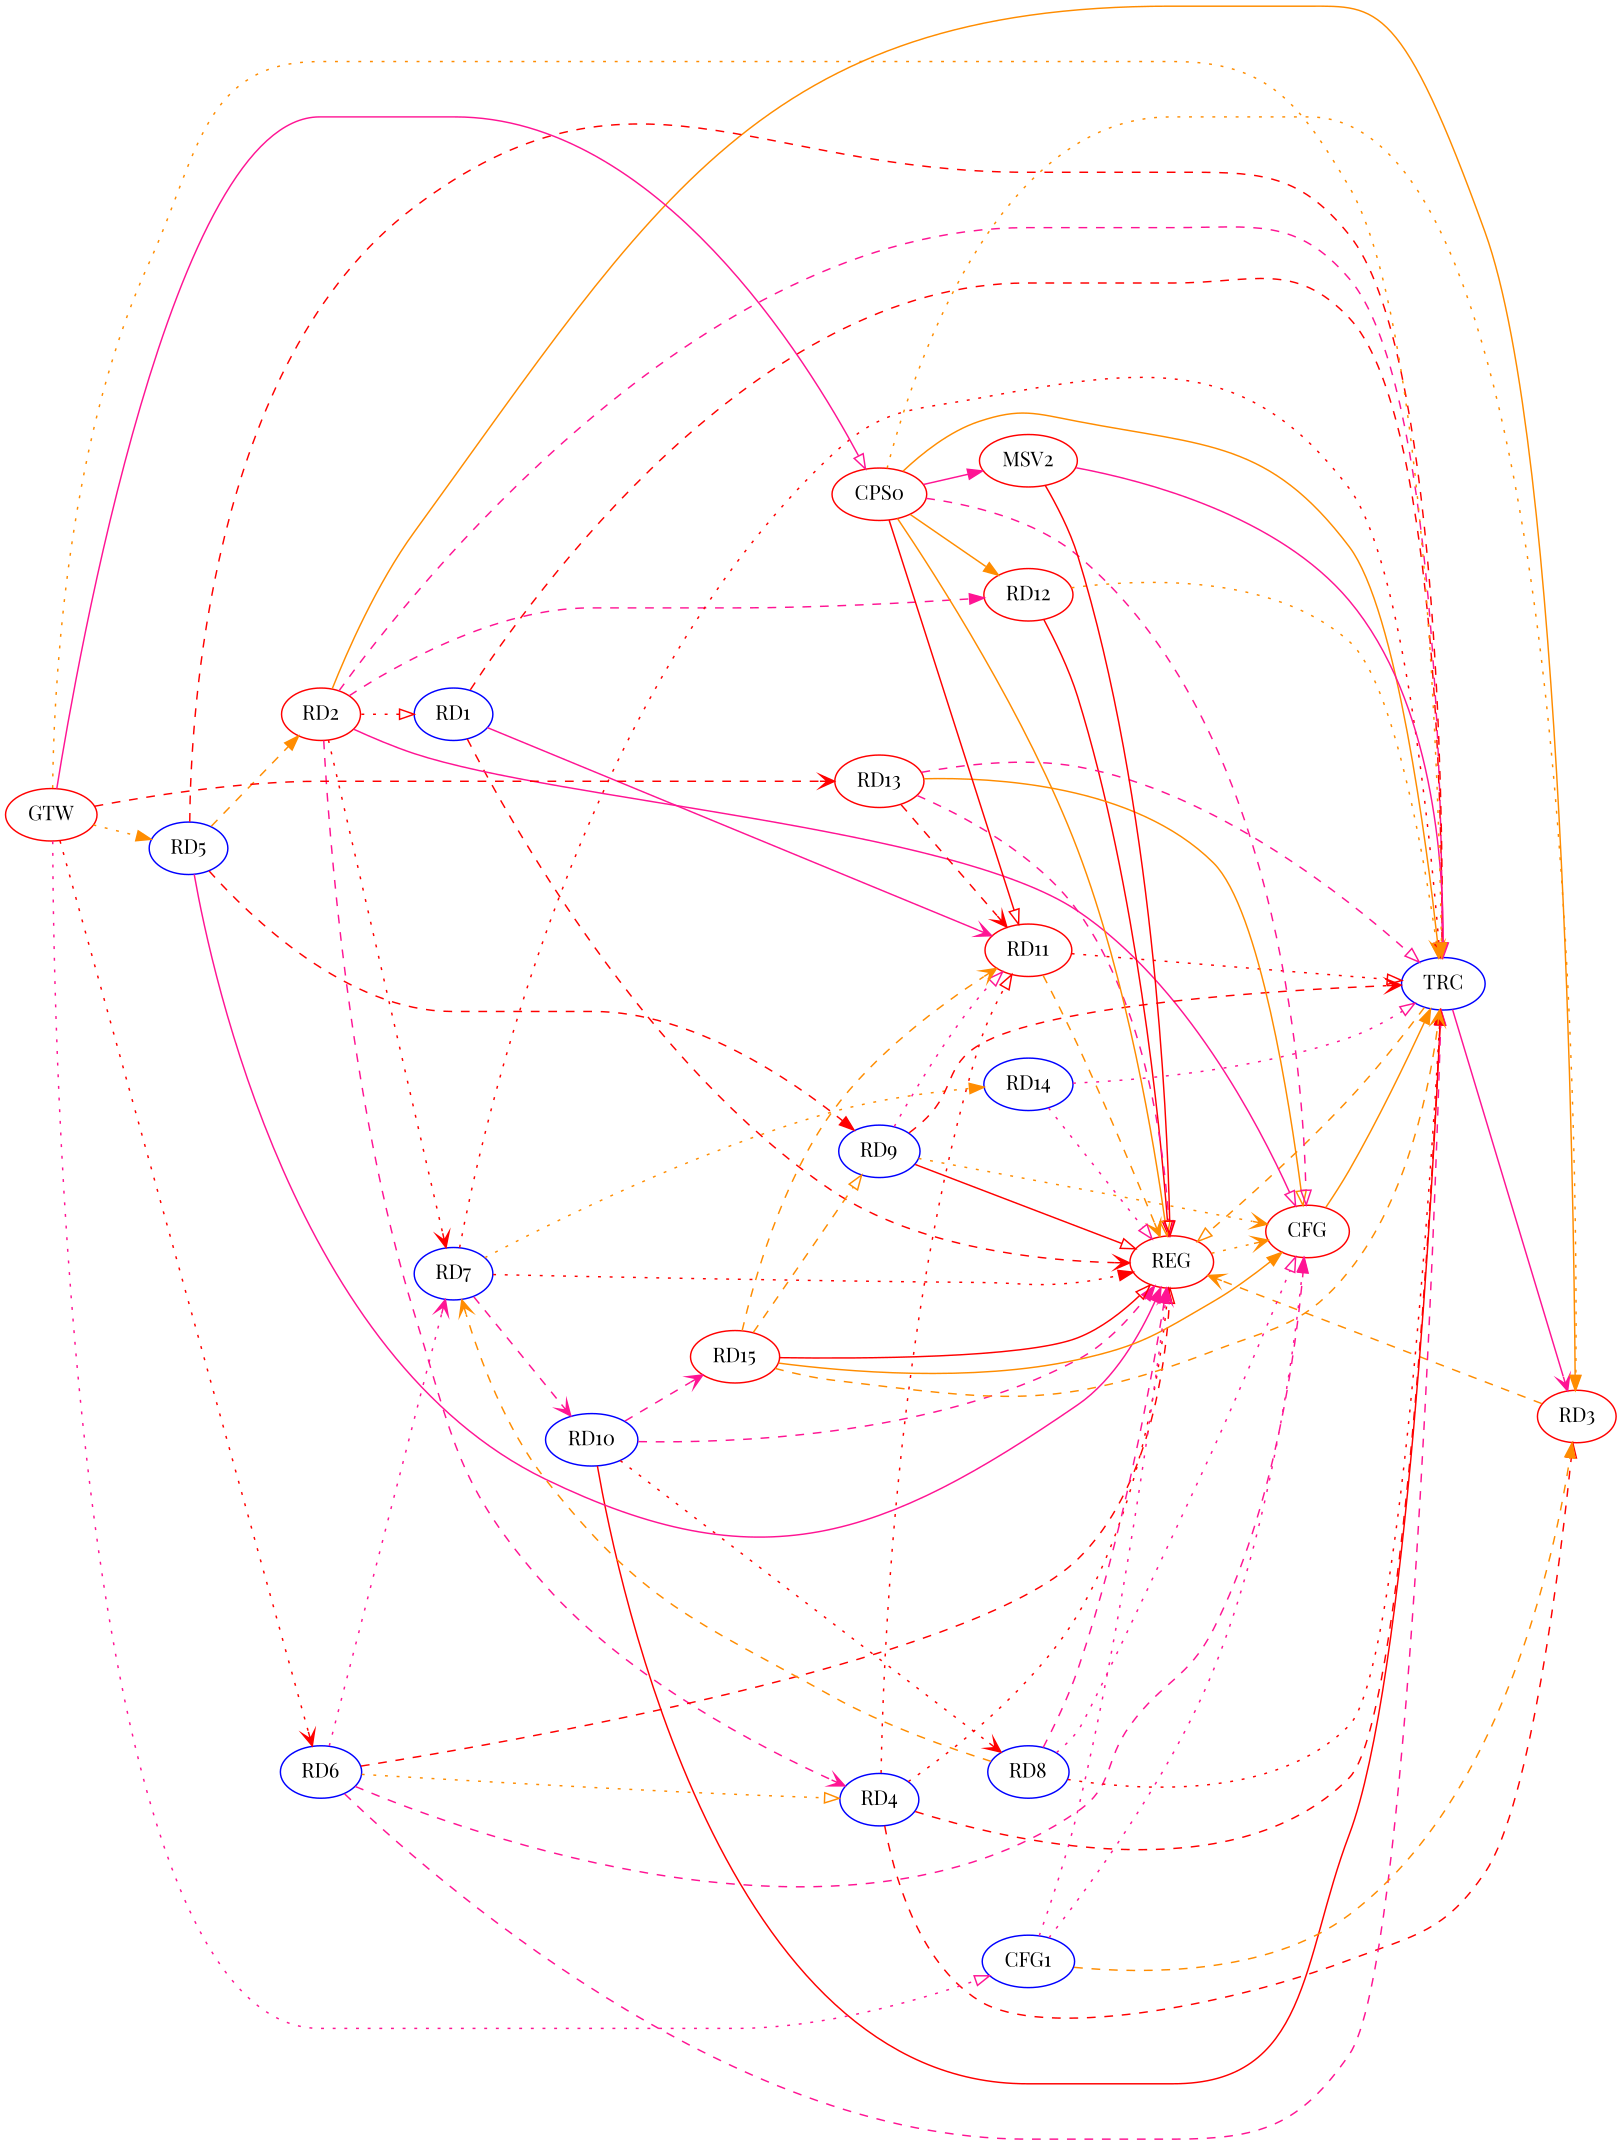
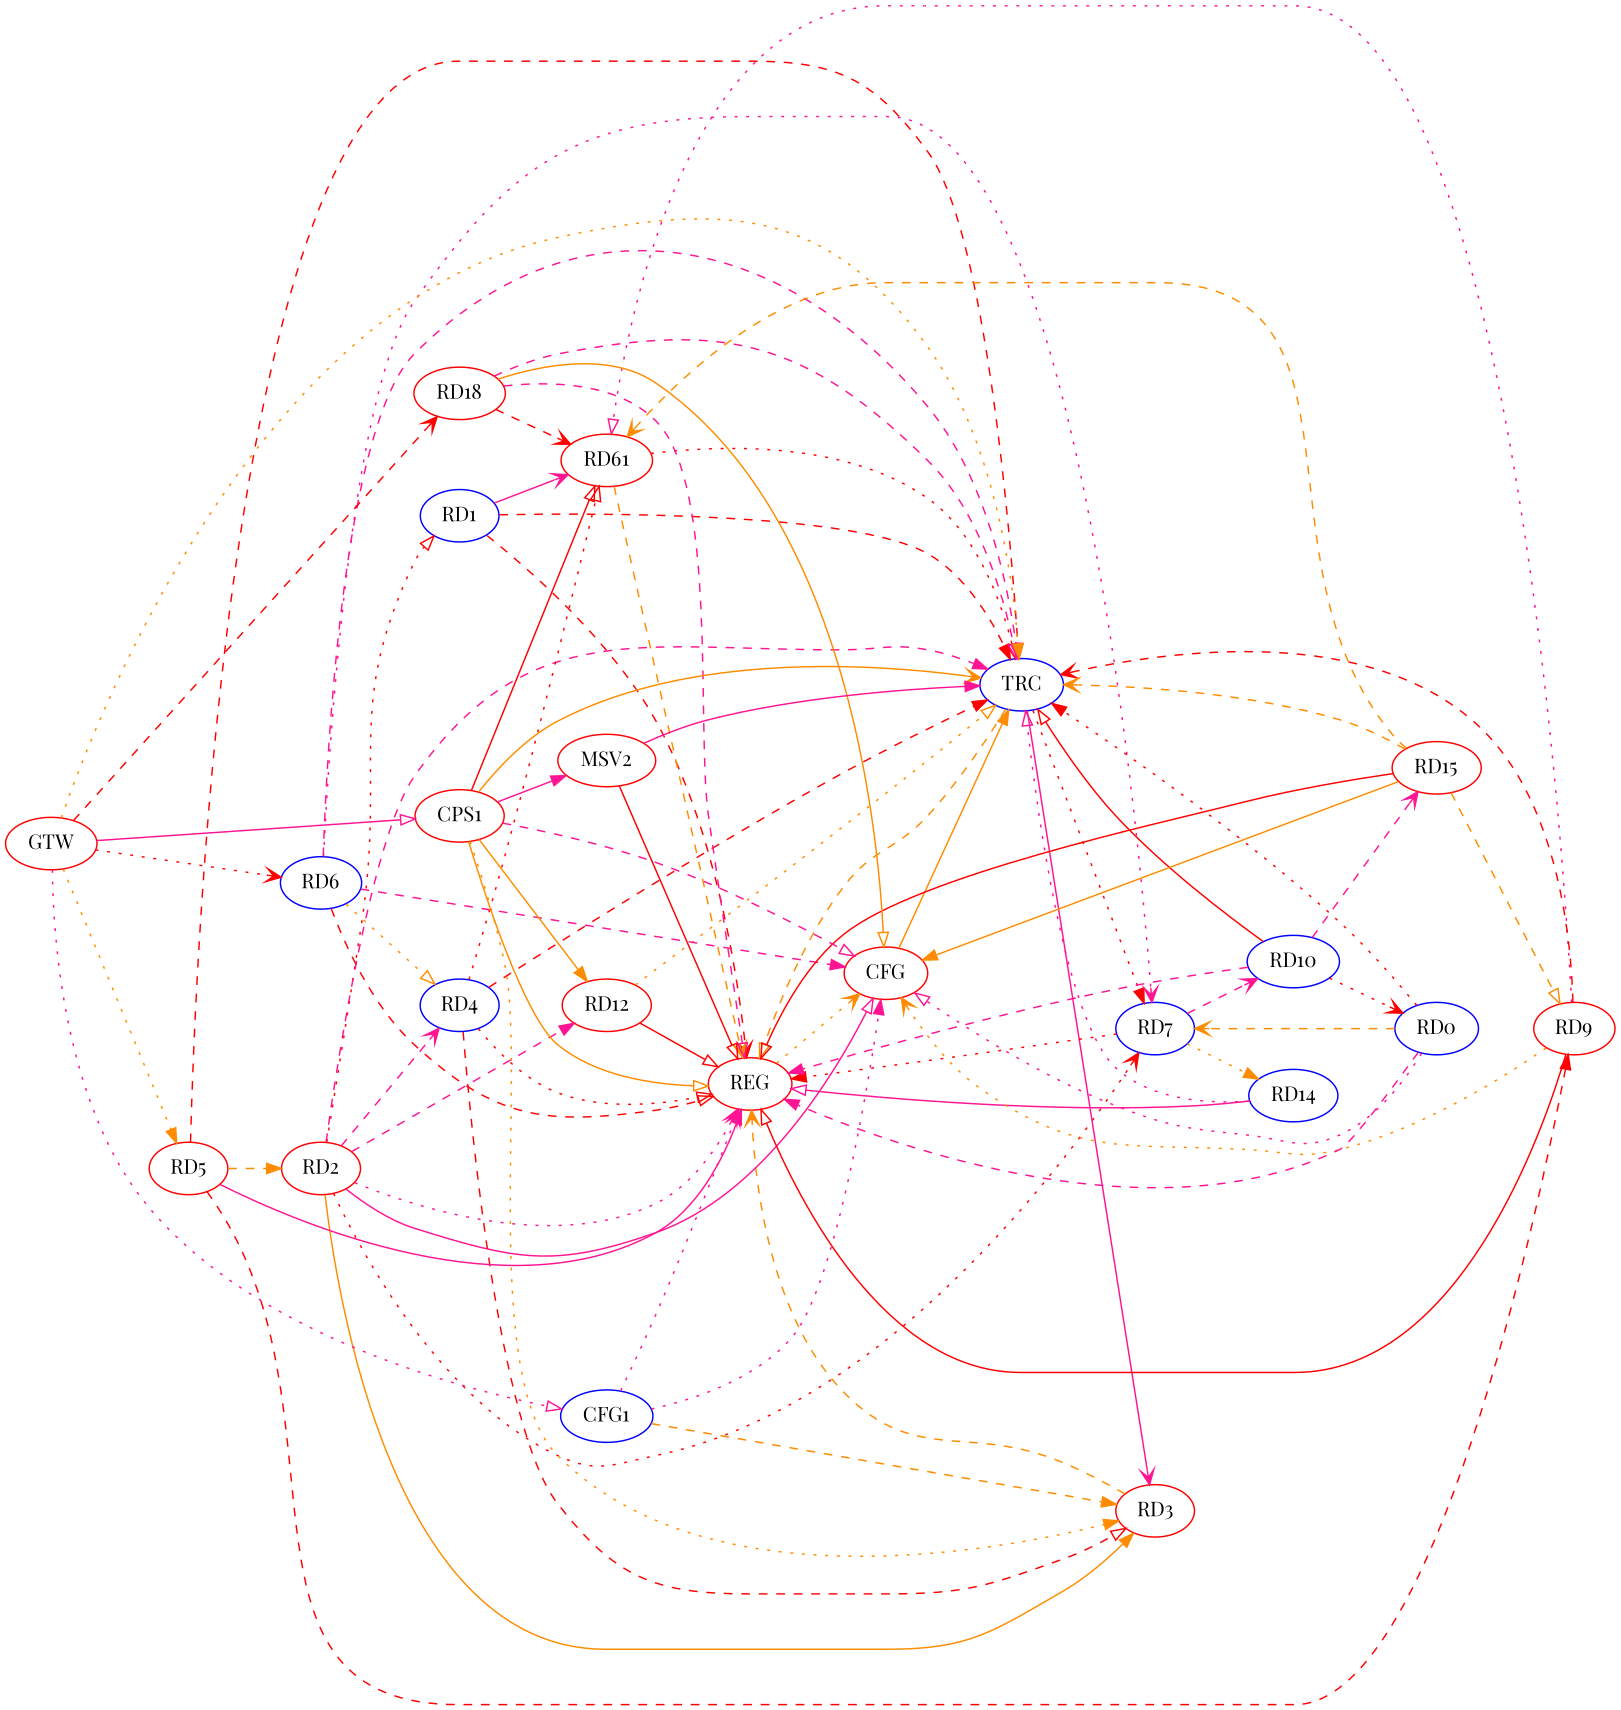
(941, 405) -> (1089, 857)
(879, 494) -> (460, 816)
(879, 781) -> (460, 393)
(189, 848) -> (189, 1168)
(1028, 950) -> (607, 460)
(879, 1151) -> (1574, 1029)
(1096, 1168) -> (1028, 1106)
none -> (560, 1225)
(1028, 1772) -> (1437, 1029)
